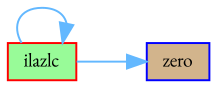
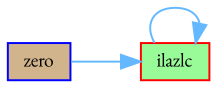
(102, 62) -> (96, 62)
